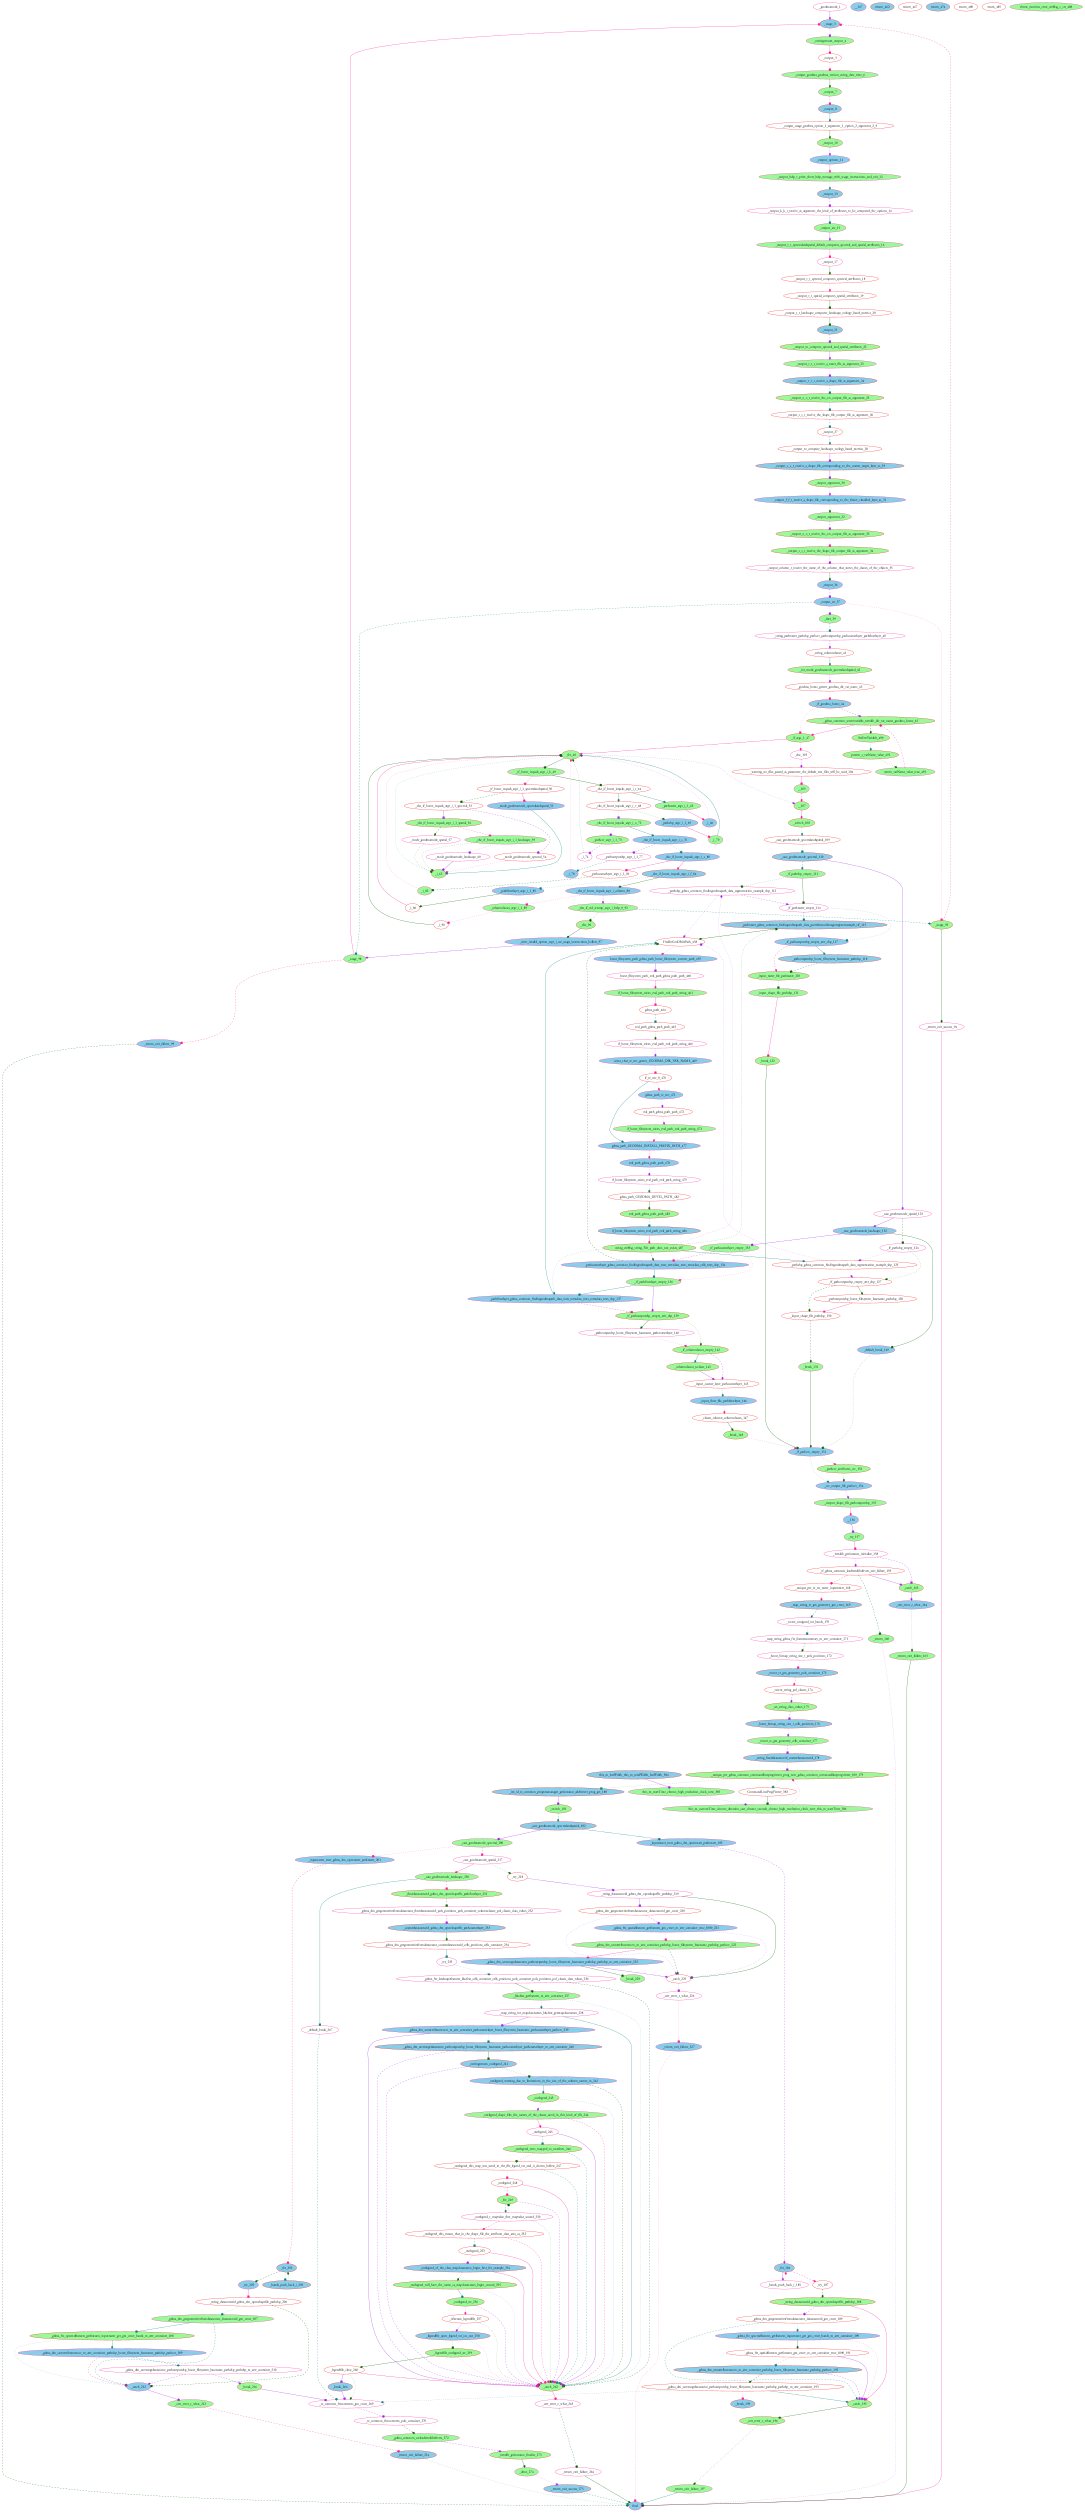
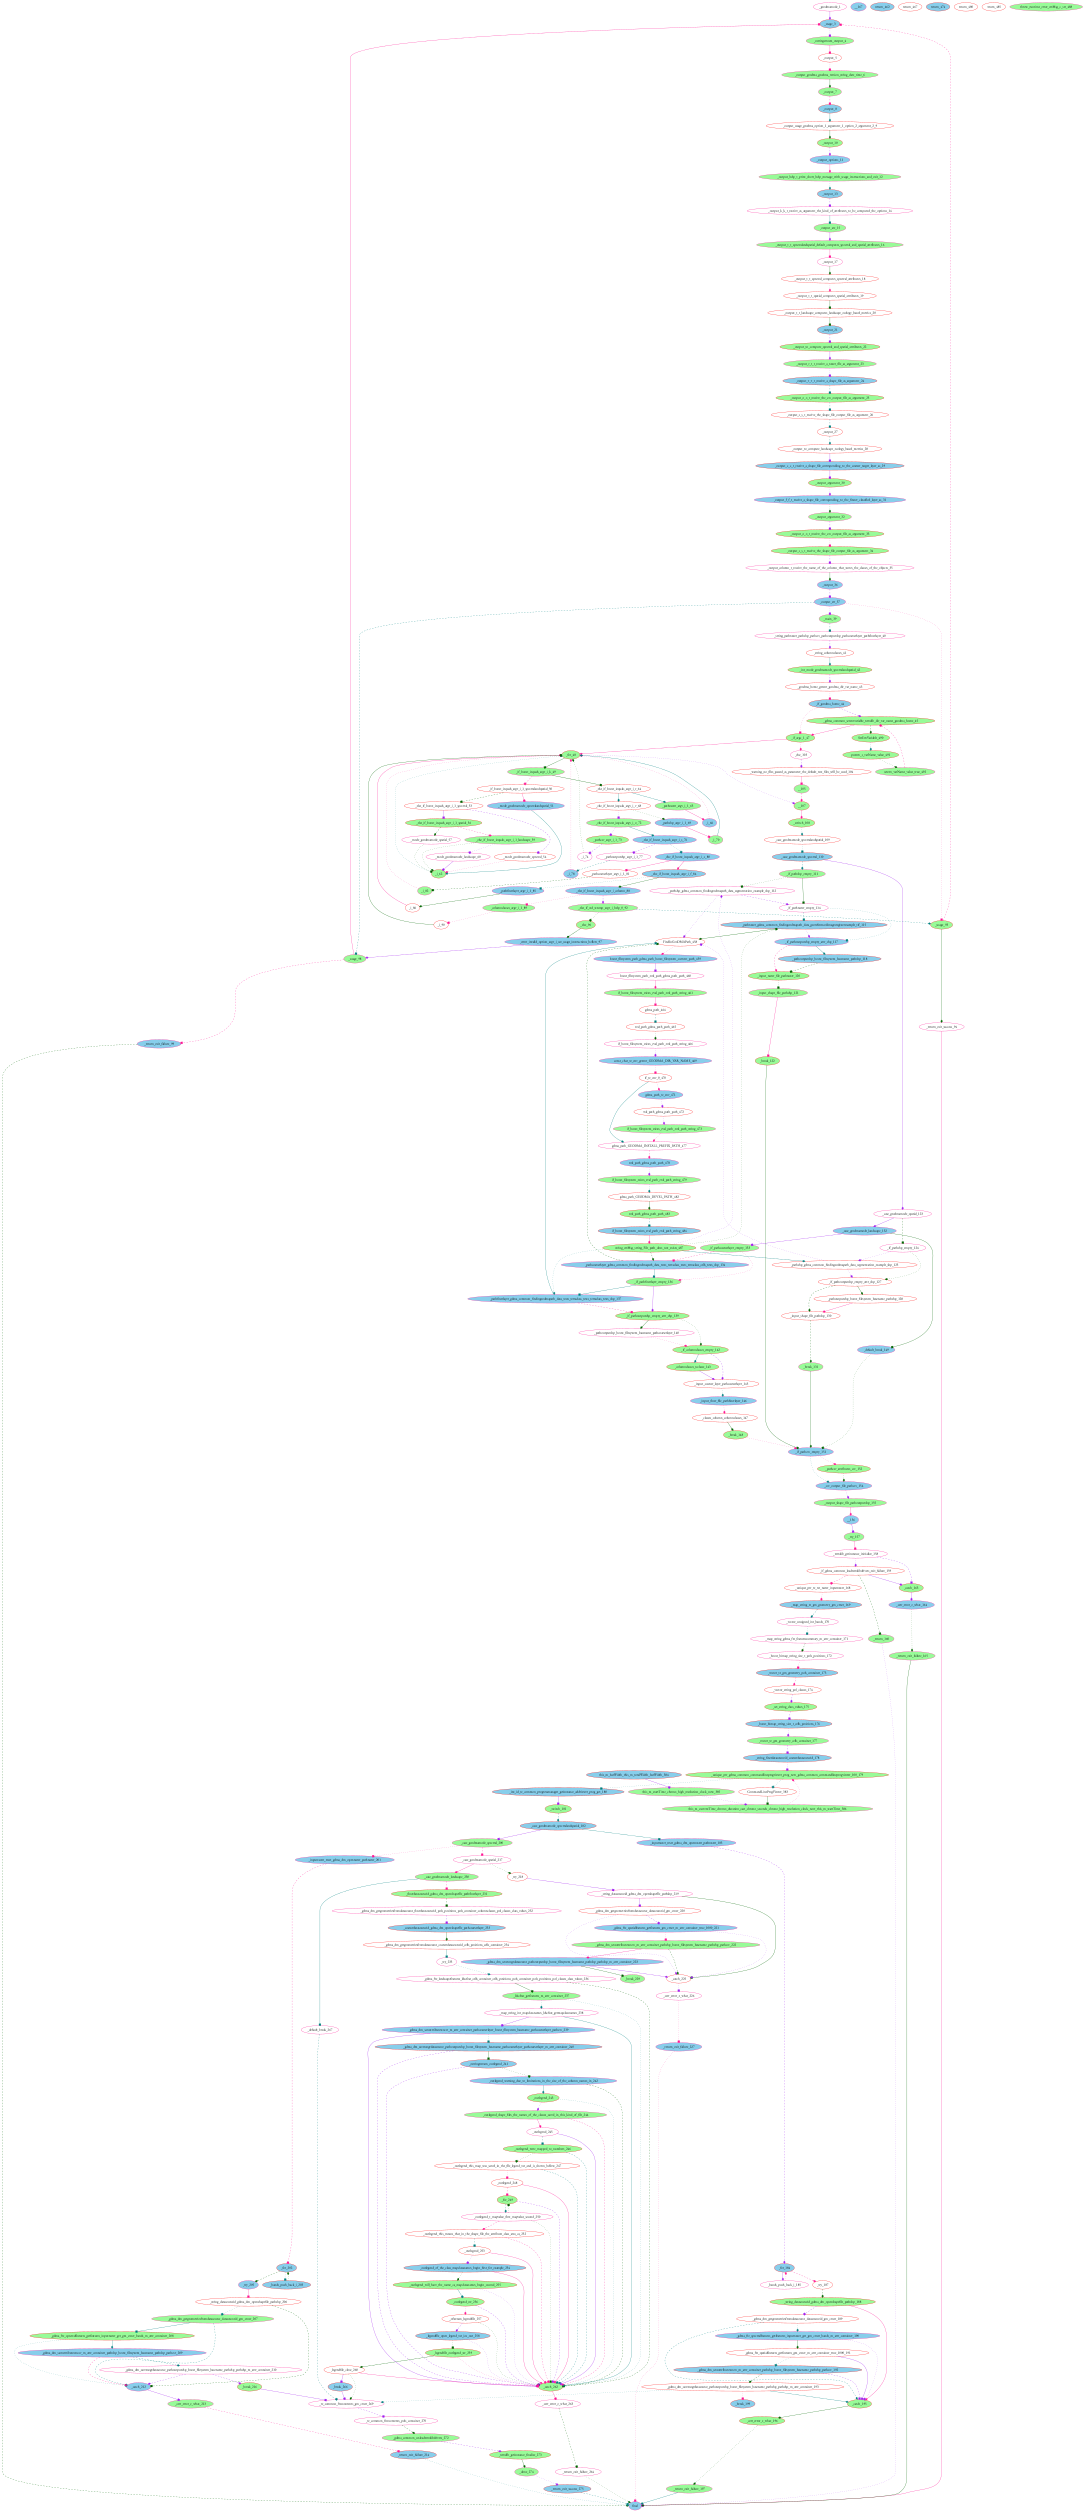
(830, 619) -> (830, 619)
(649, 1146) -> (649, 1146)
(649, 1180) -> (649, 1180)
(606, 2489) -> (606, 2489)
